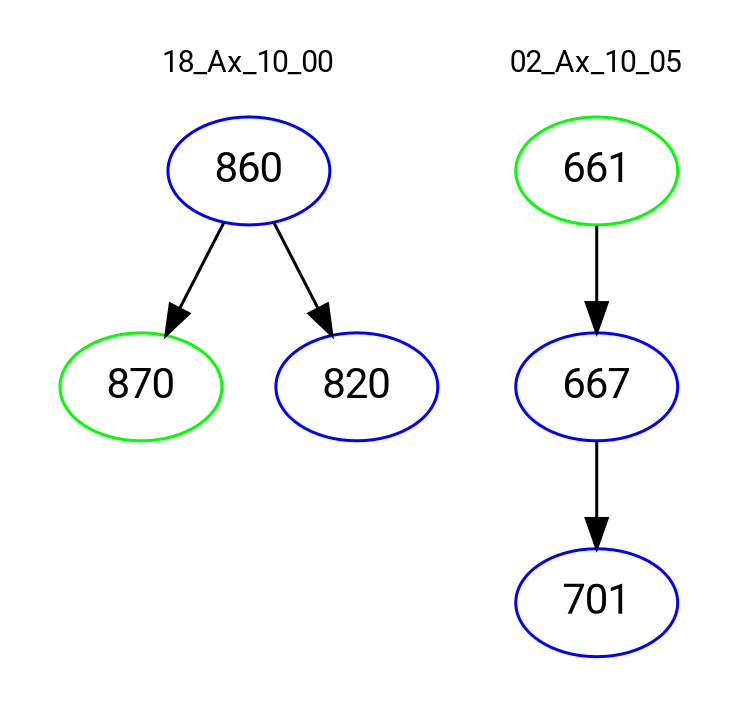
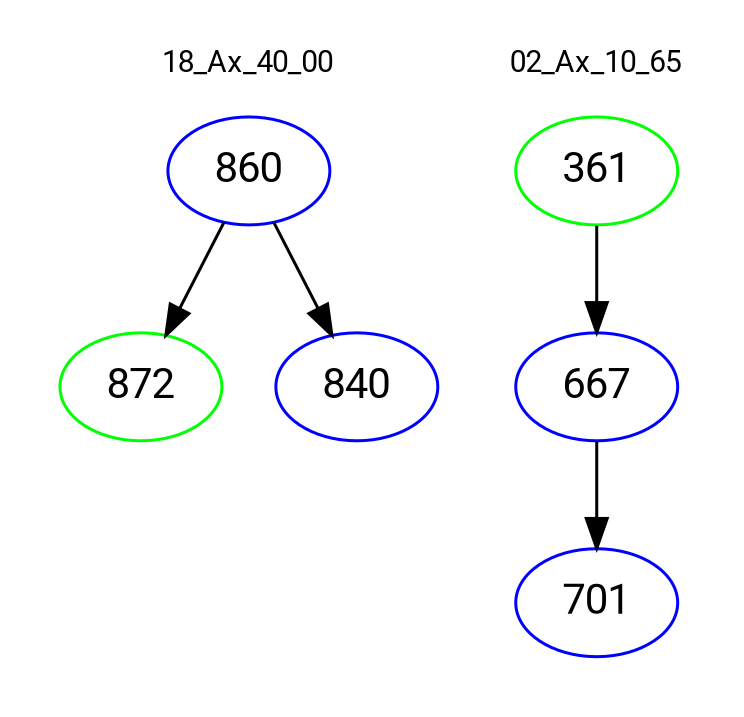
(249, 64) -> (249, 64)
(597, 64) -> (597, 64)
(597, 171) -> (597, 171)
(141, 387) -> (141, 387)
(357, 387) -> (357, 387)
